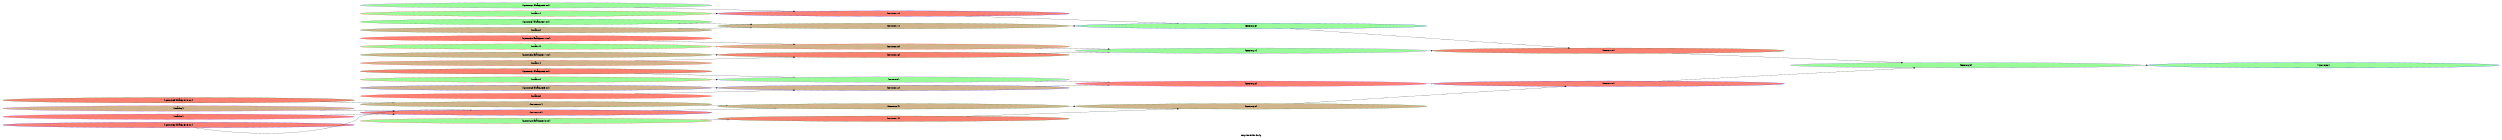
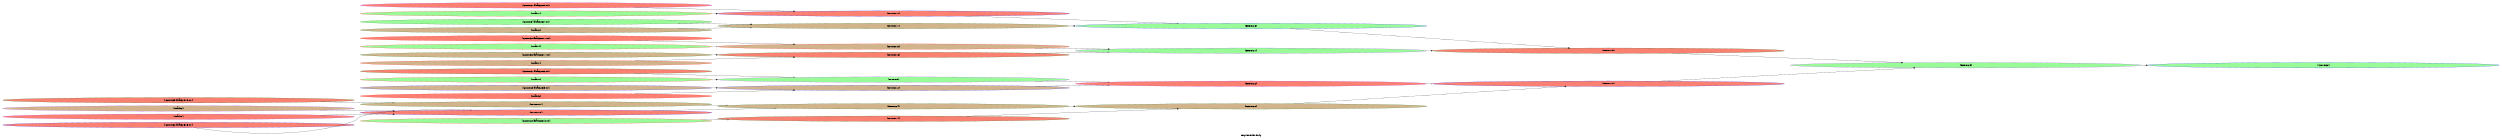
(536, 5) -> (536, 5)
